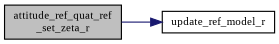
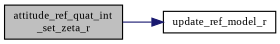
(63, 22) -> (64, 22)
